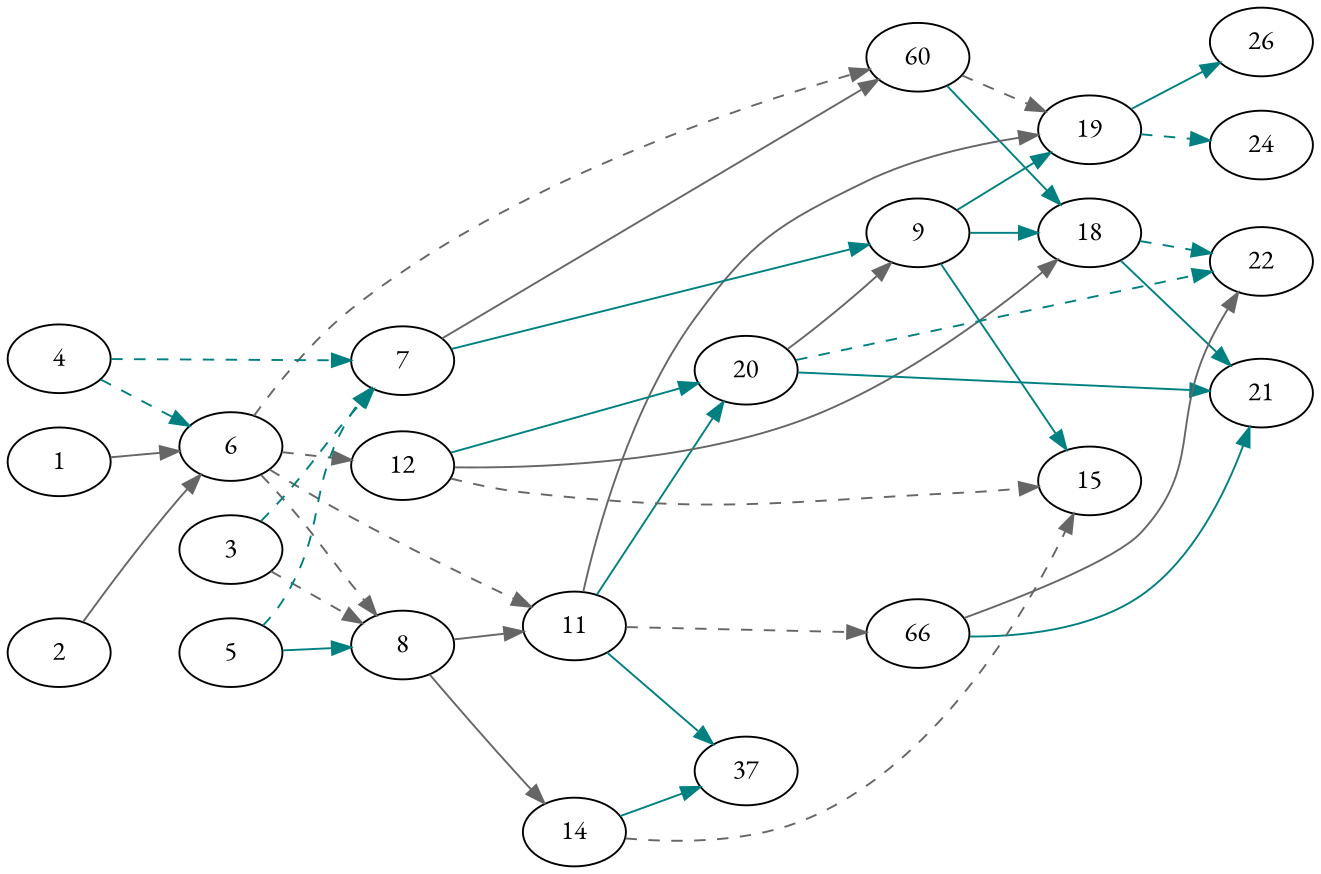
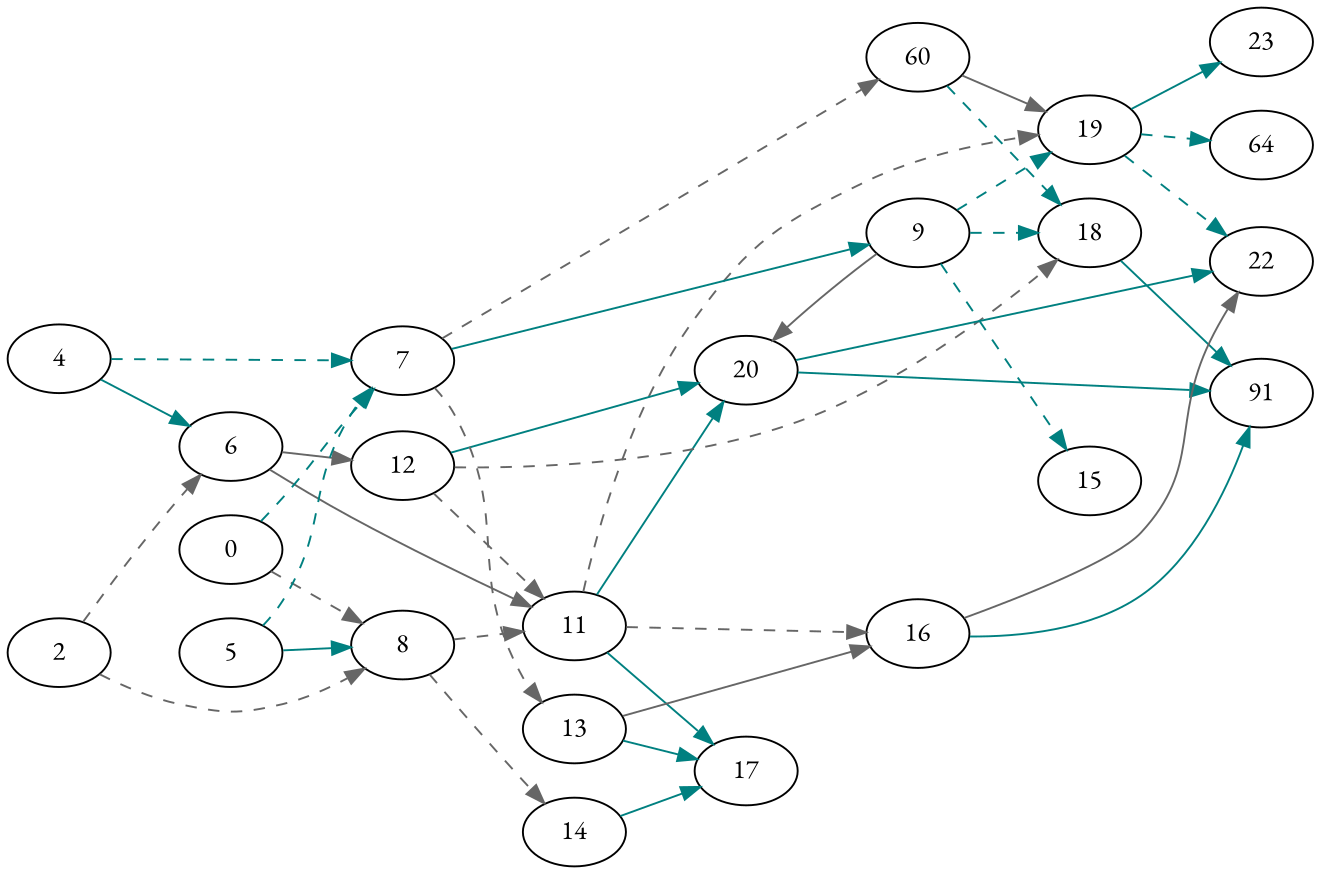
(1261, 42) -> (1261, 42)
(995, 90) -> (995, 90)
(990, 130) -> (990, 130)
(1261, 145) -> (1261, 145)
(996, 186) -> (996, 186)
(525, 201) -> none
(652, 214) -> (652, 214)
(994, 233) -> (994, 233)
(1166, 246) -> (1168, 190)
(710, 298) -> (710, 298)
(833, 314) -> (831, 290)
(1014, 314) -> (1014, 314)
(998, 348) -> (998, 348)
(1261, 393) -> (1261, 393)
(137, 398) -> (137, 398)
(769, 431) -> (769, 431)
(304, 455) -> (304, 455)
(59, 462) -> none
(734, 504) -> (475, 532)
(390, 538) -> (390, 538)
(322, 546) -> (223, 711)
(231, 550) -> (231, 550)
(134, 554) -> (134, 554)
(918, 634) -> (918, 634)
(479, 637) -> (479, 637)
none -> (574, 729)
(480, 732) -> (480, 732)
(895, 763) -> none
(746, 771) -> (746, 771)
